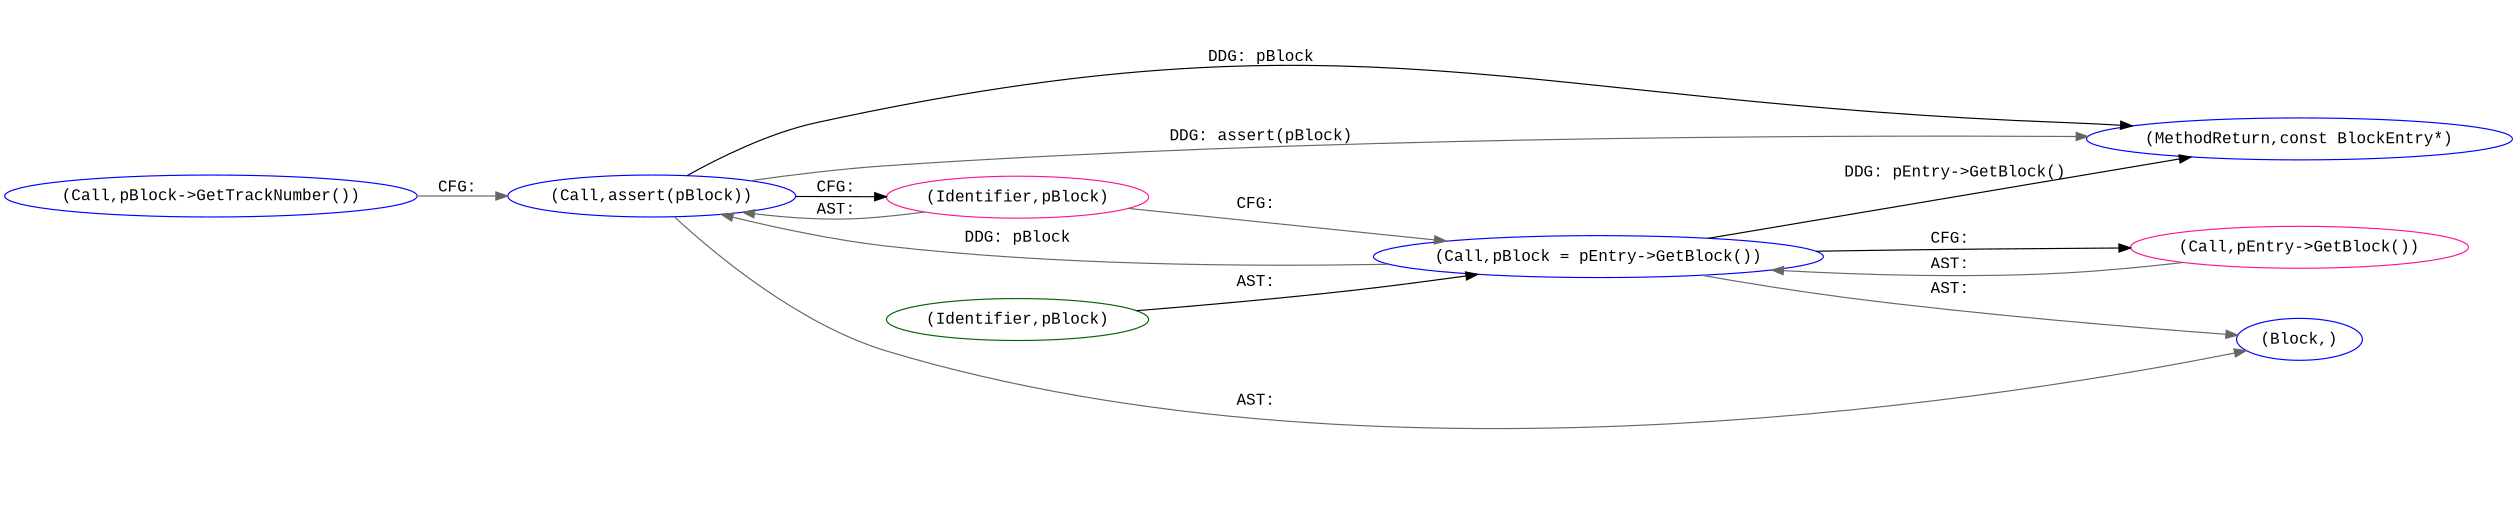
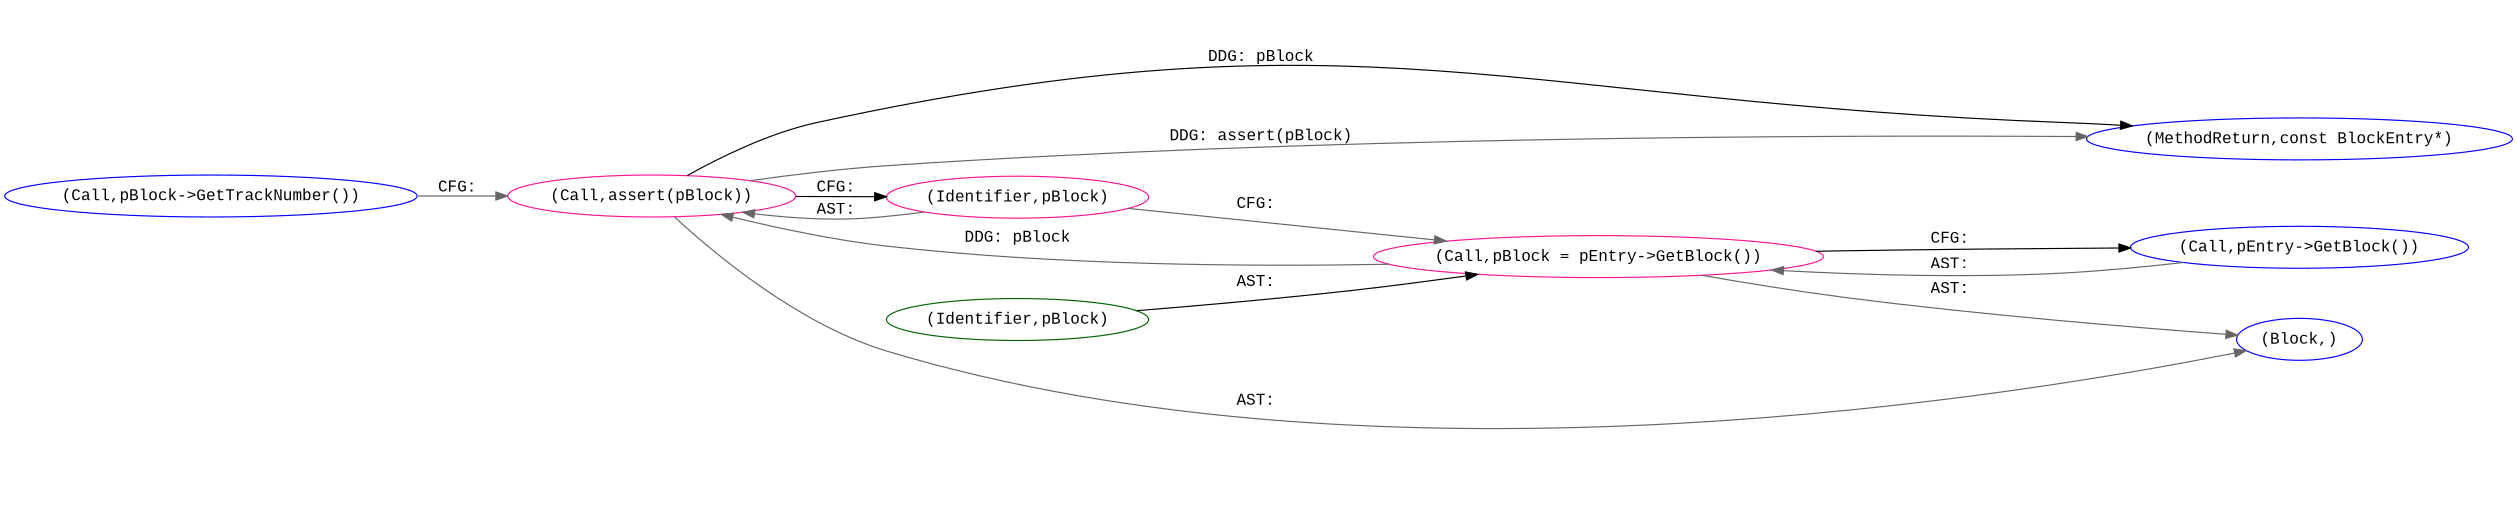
(652, 196) -> (652, 196)
(1944, 199) -> none
(2299, 247) -> (2299, 247)
(1598, 257) -> (1598, 257)
